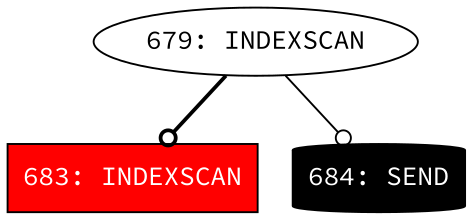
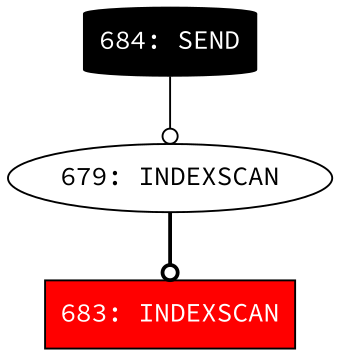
(312, 104) -> (170, 102)
